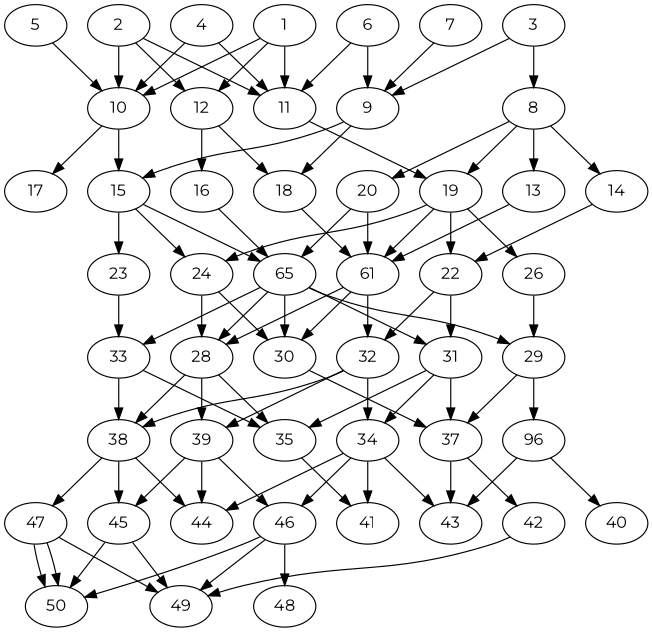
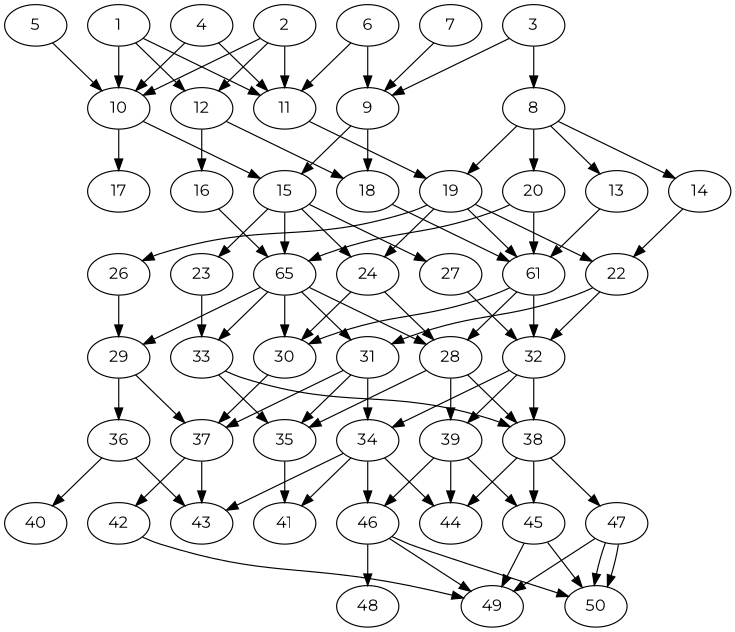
none -> (451, 274)
(534, 440) -> (119, 440)
